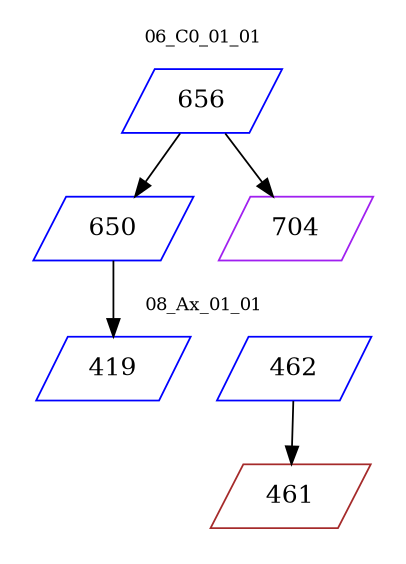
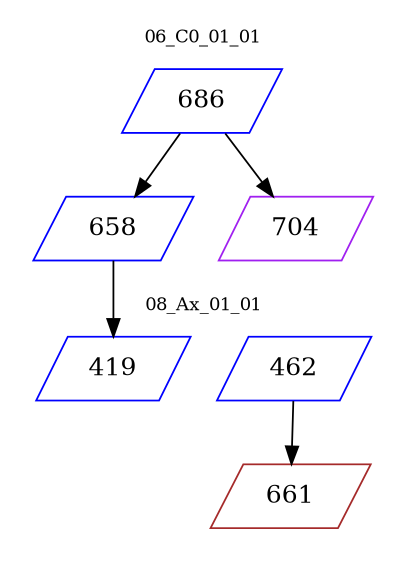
(202, 101) -> (202, 101)
(113, 229) -> (113, 229)
(291, 496) -> (291, 496)
